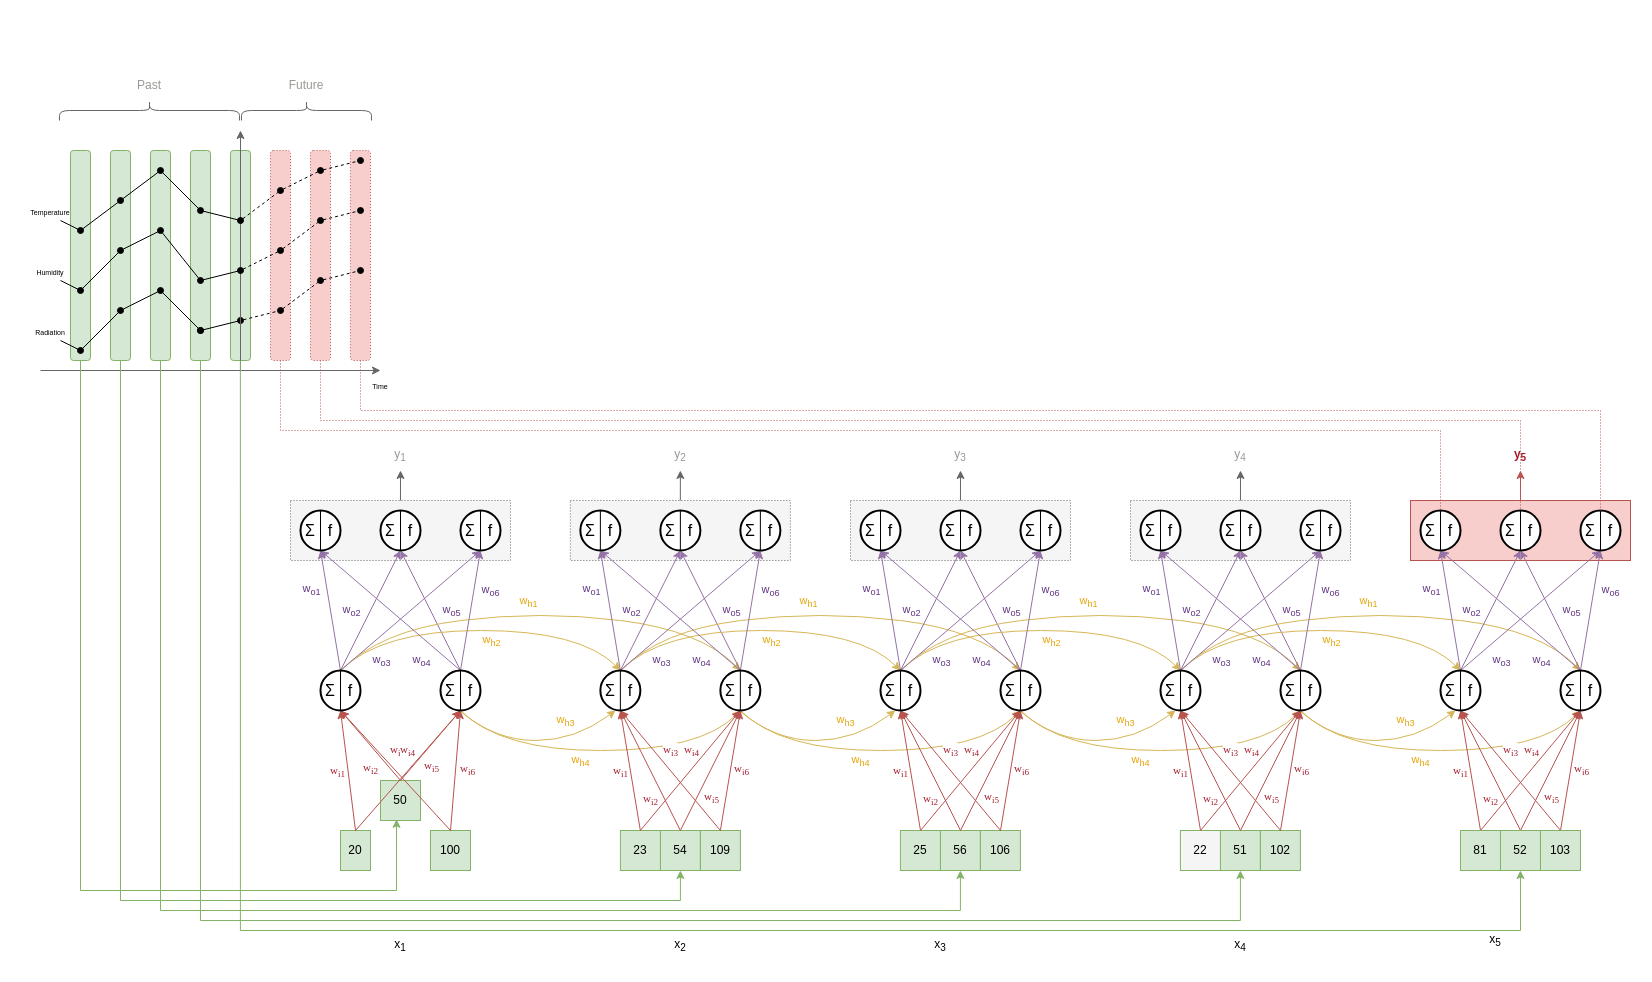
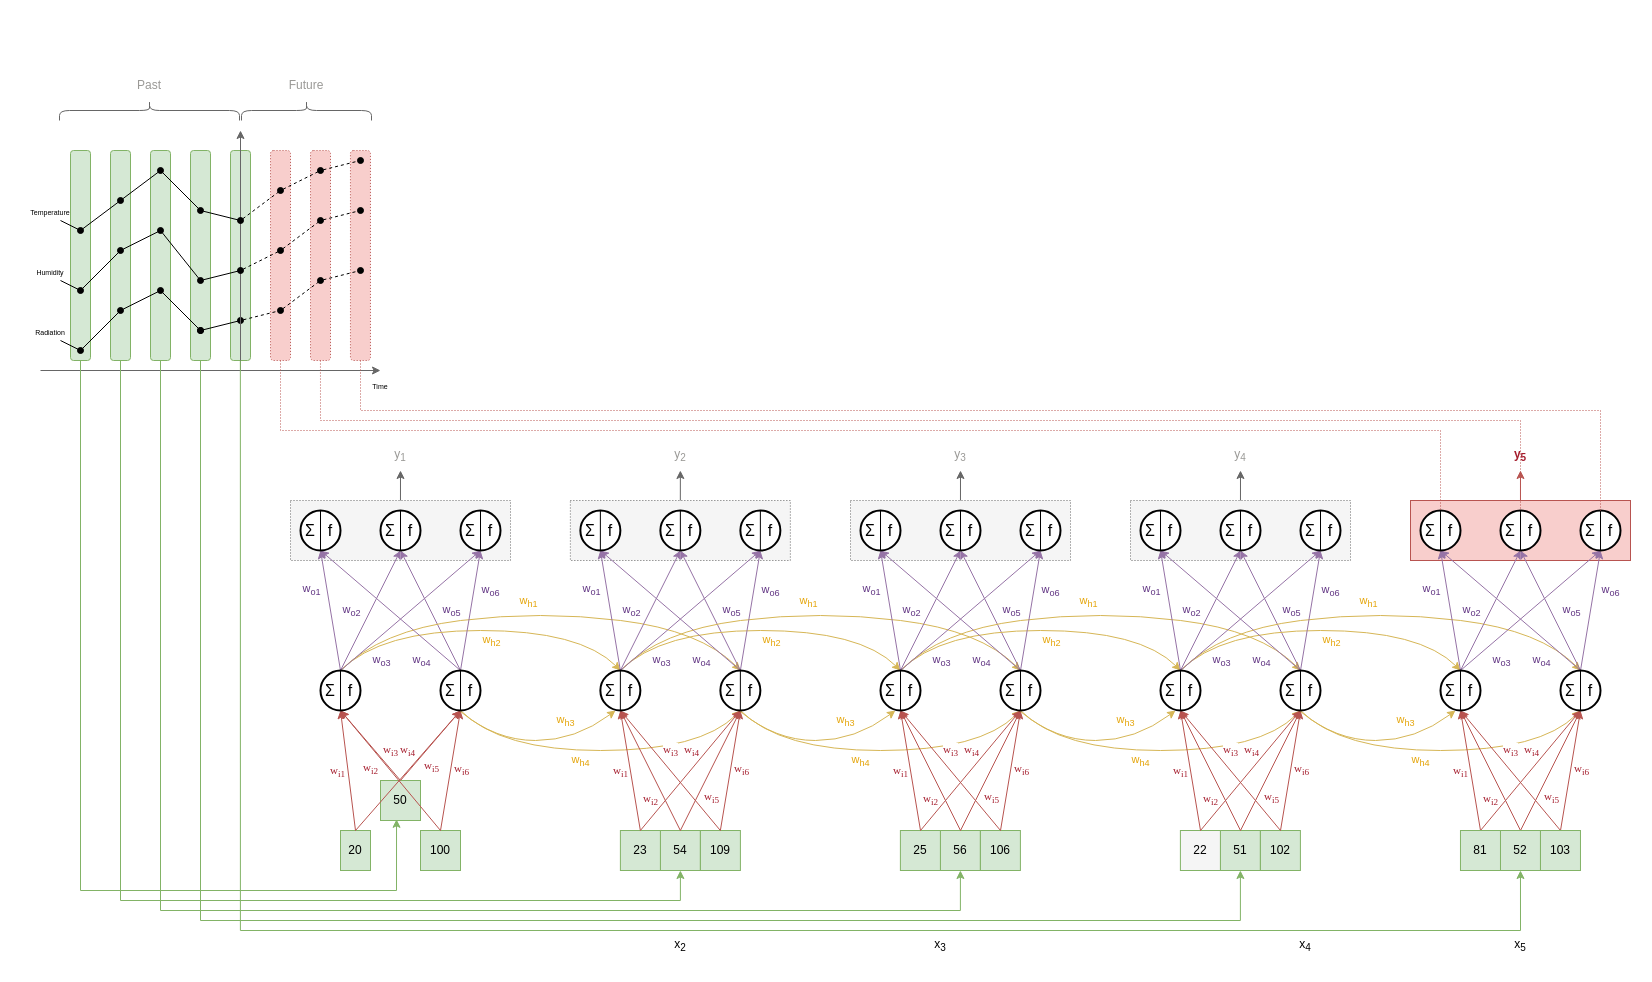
(451, 851) -> (441, 851)
(1495, 941) -> (1520, 946)
(400, 946) -> none
(1240, 946) -> (1305, 946)
